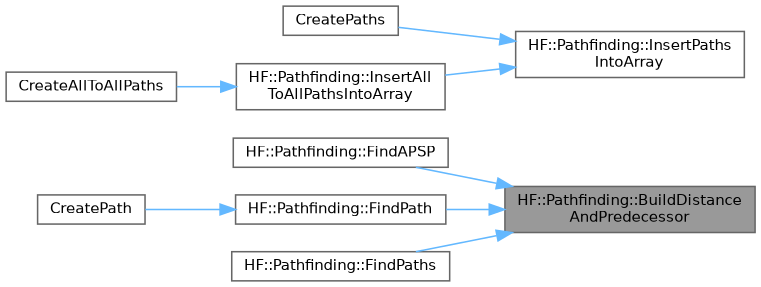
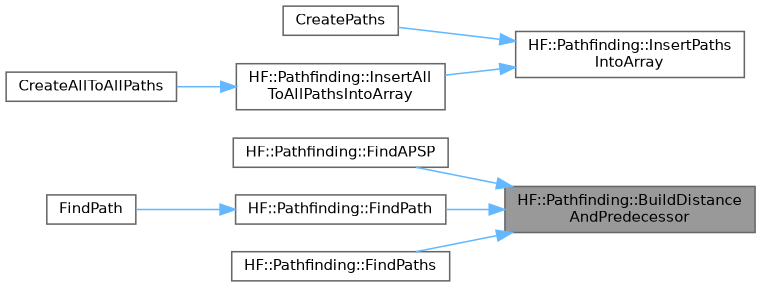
(91, 209) -> (91, 209)
